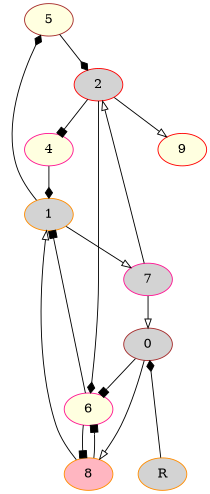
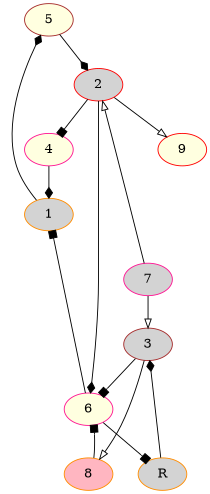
(92, 243) -> none
(148, 344) -> (148, 344)
(43, 353) -> none
(83, 437) -> (122, 439)
